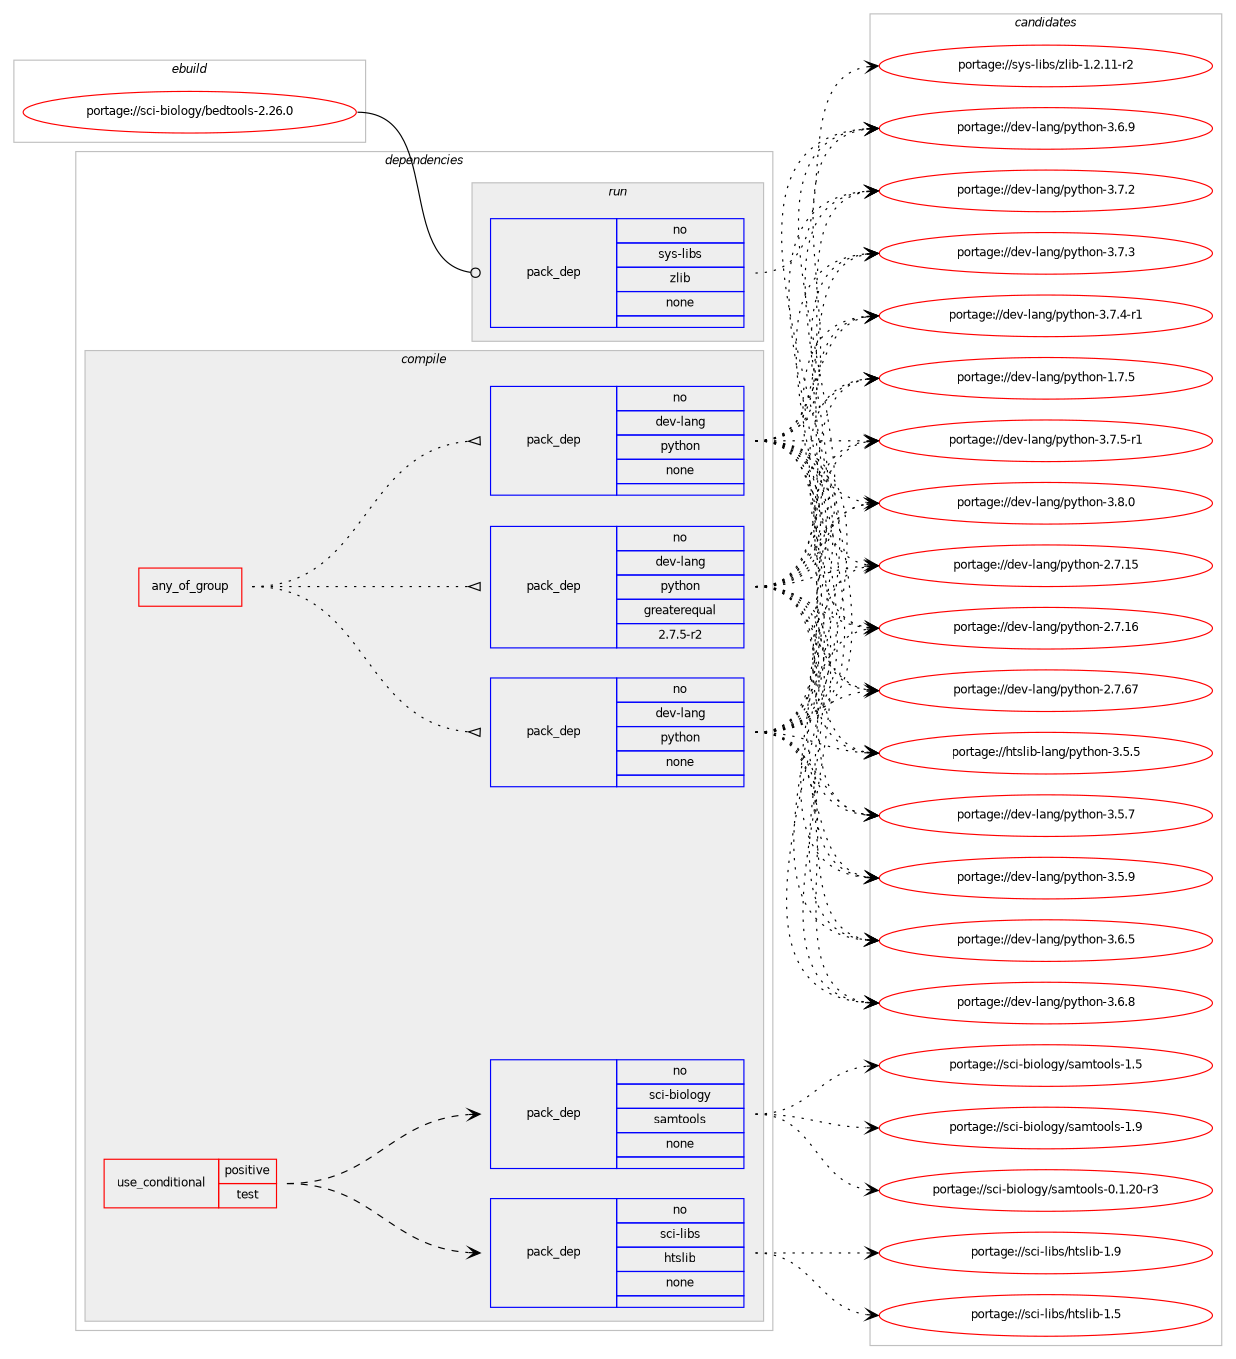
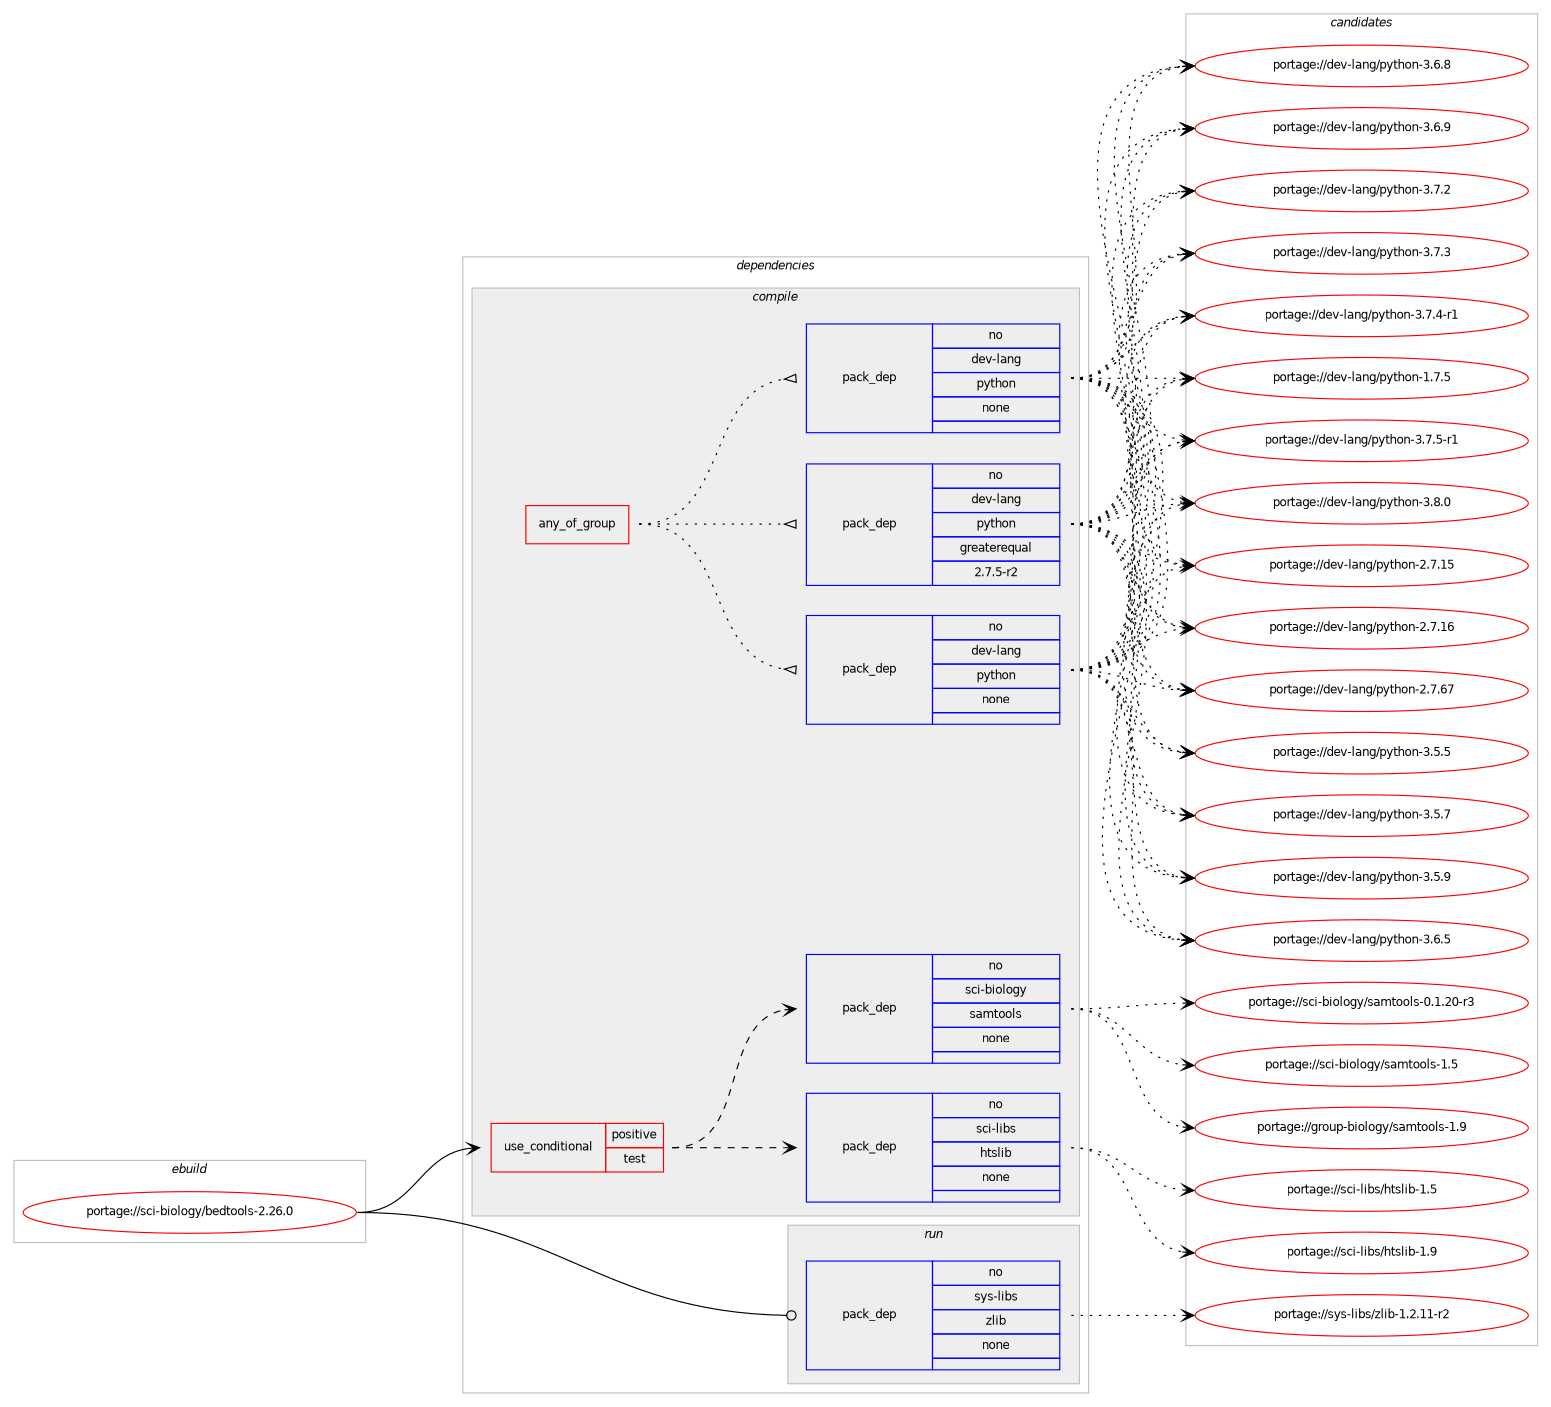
(1046, 753) -> (1362, 753)
(1046, 1128) -> (1362, 1128)
none -> (414, 1184)
